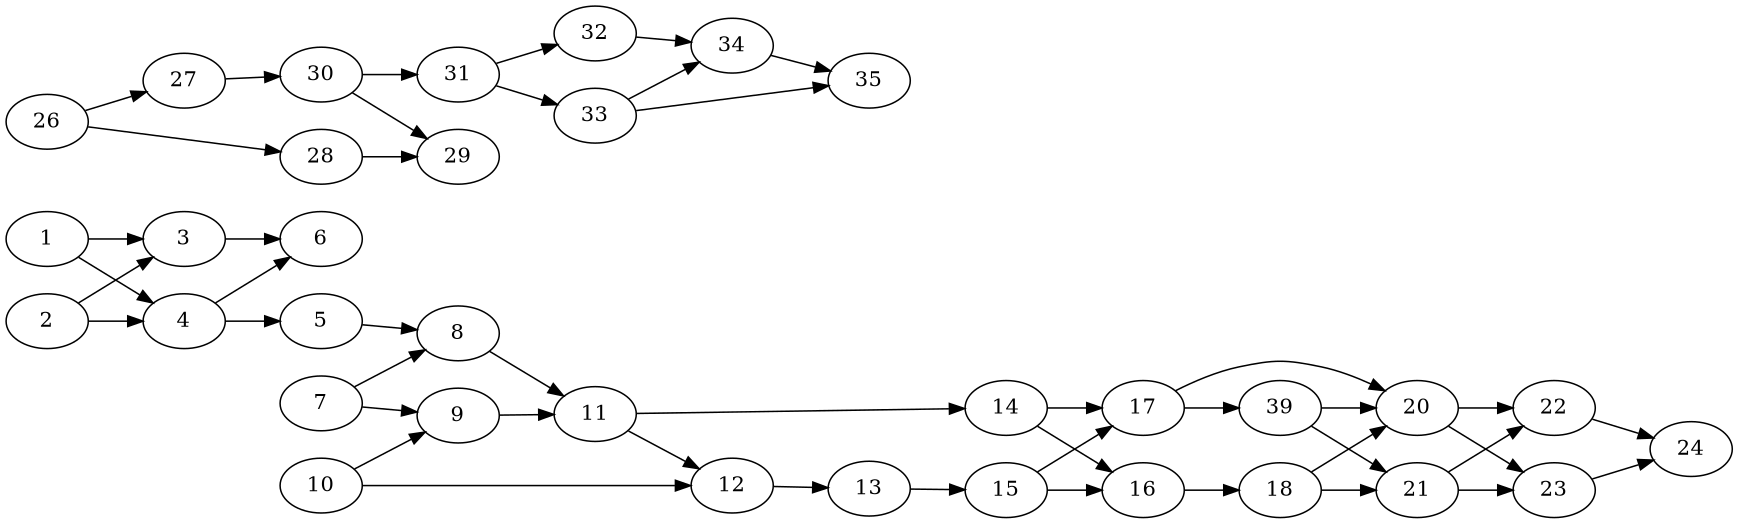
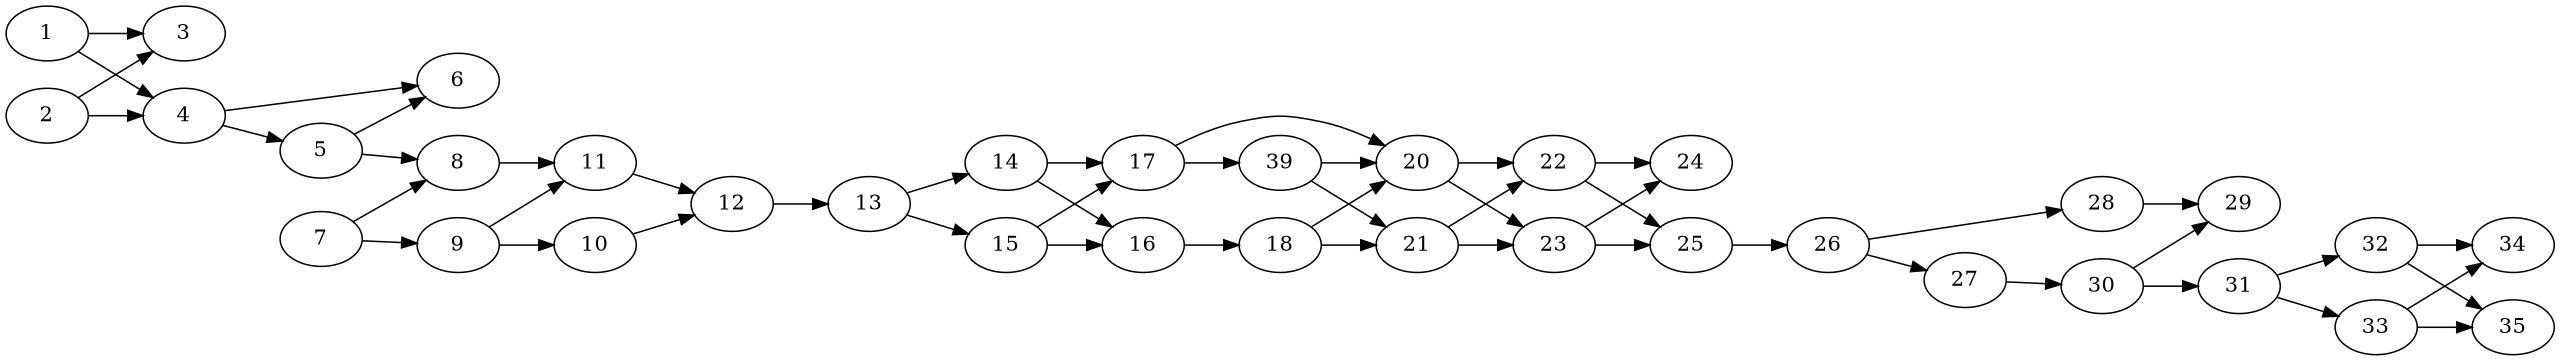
(793, 61) -> (2435, 280)
(245, 239) -> (383, 119)
none -> (1691, 245)
(793, 411) -> (930, 186)
(383, 454) -> (519, 245)
